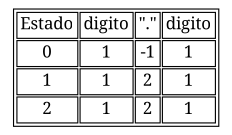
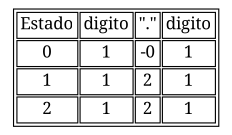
(148, 52) -> (148, 52)
